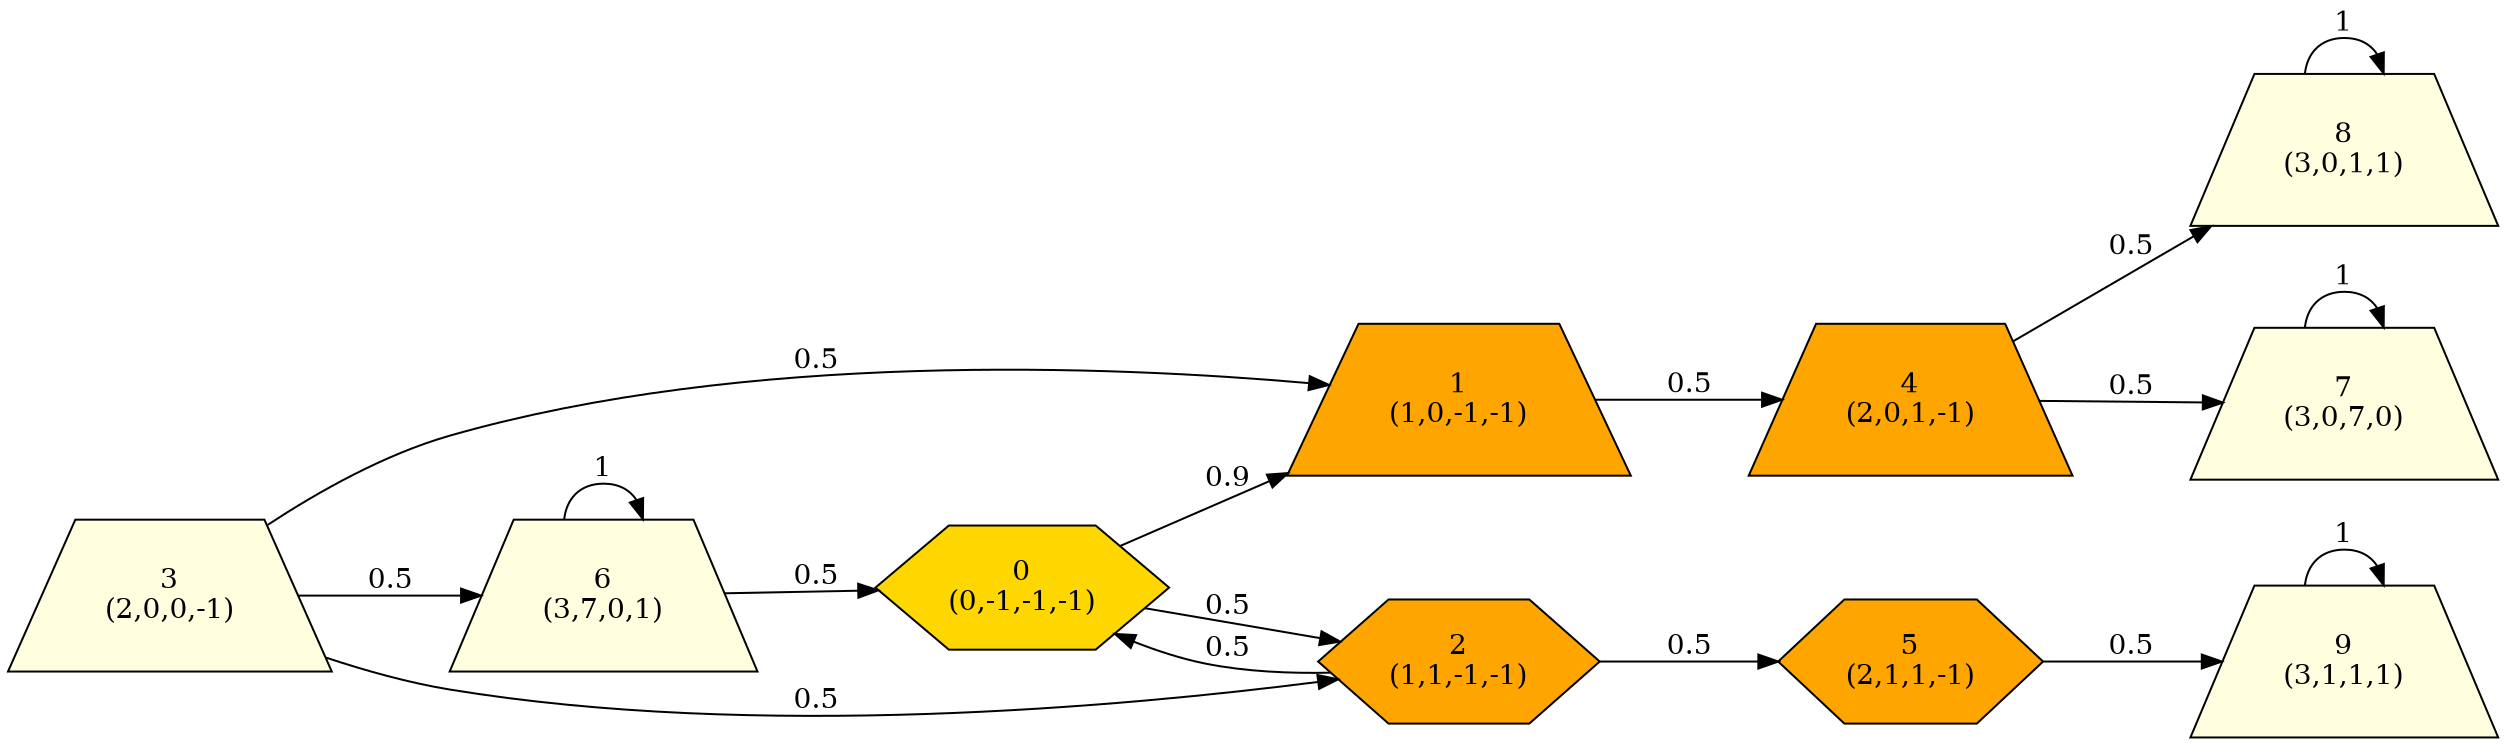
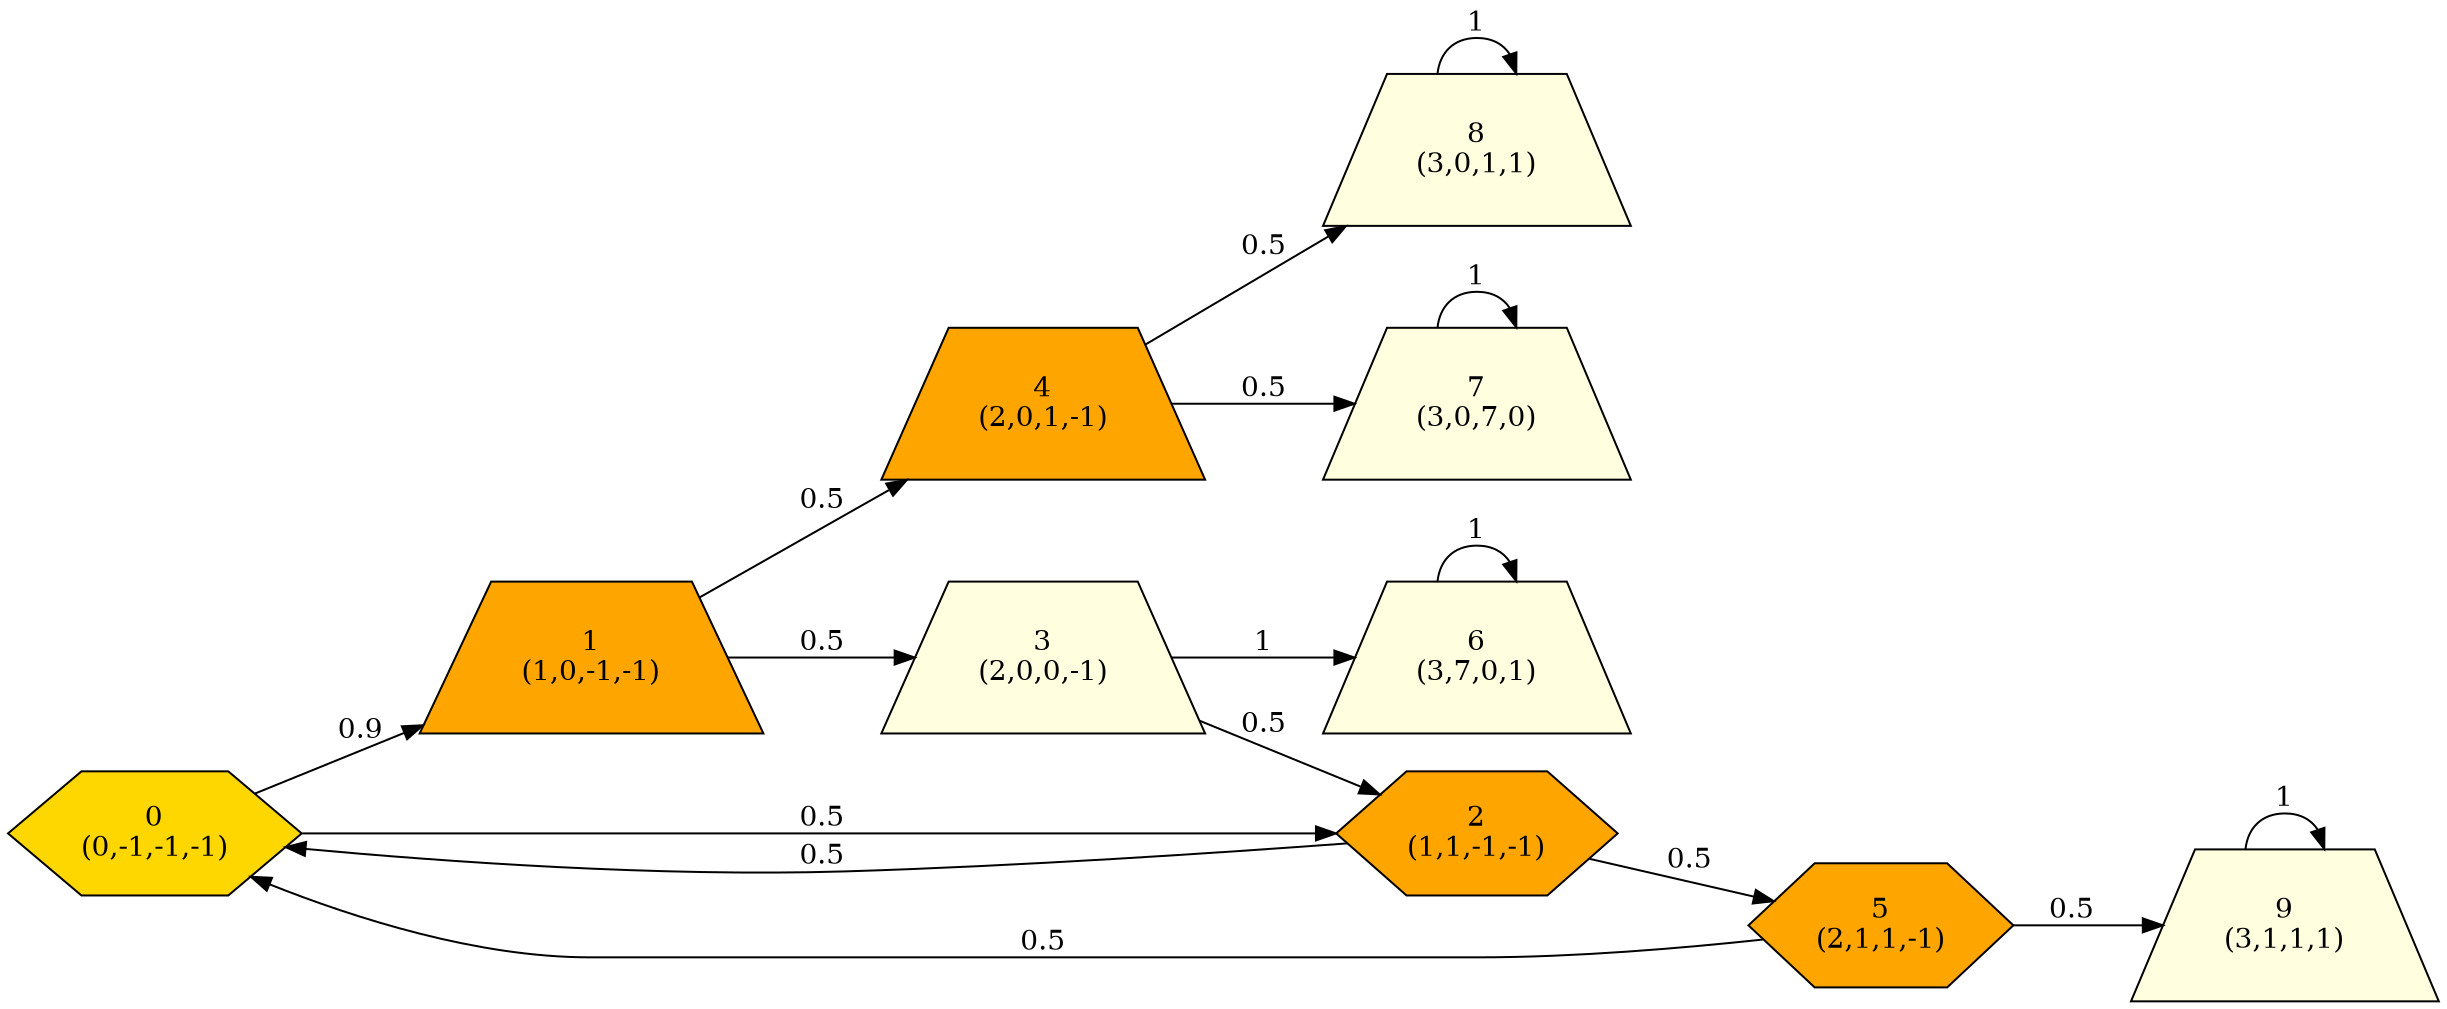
(775, 380) -> (811, 658)
(391, 581) -> (1264, 643)
(792, 592) -> (1012, 957)
